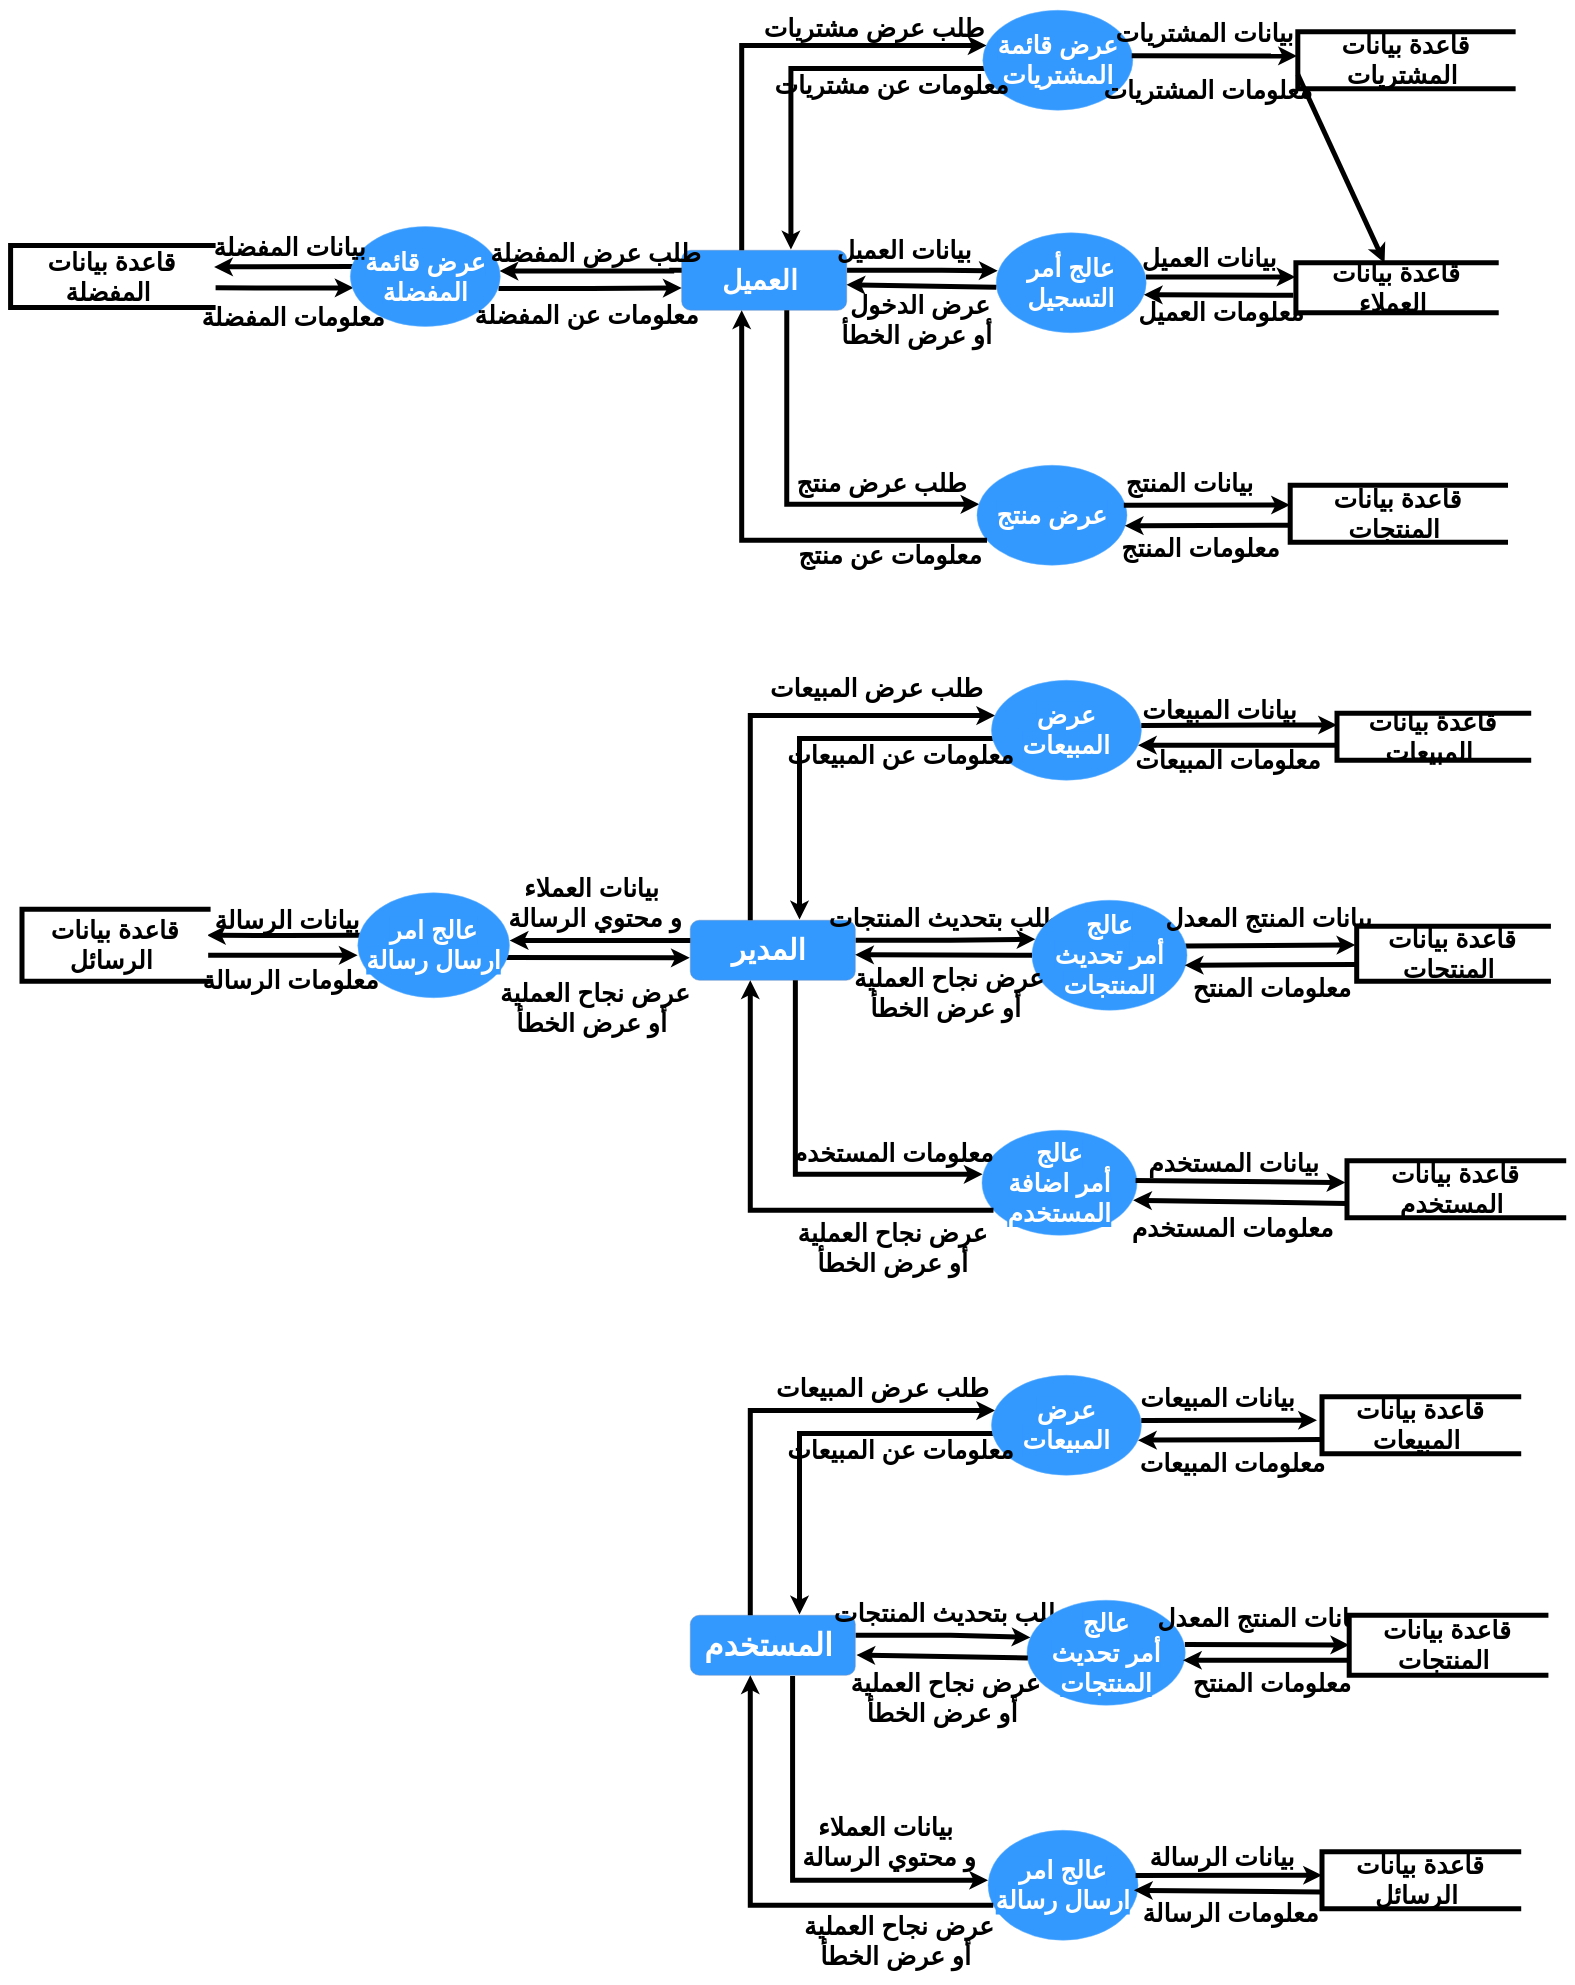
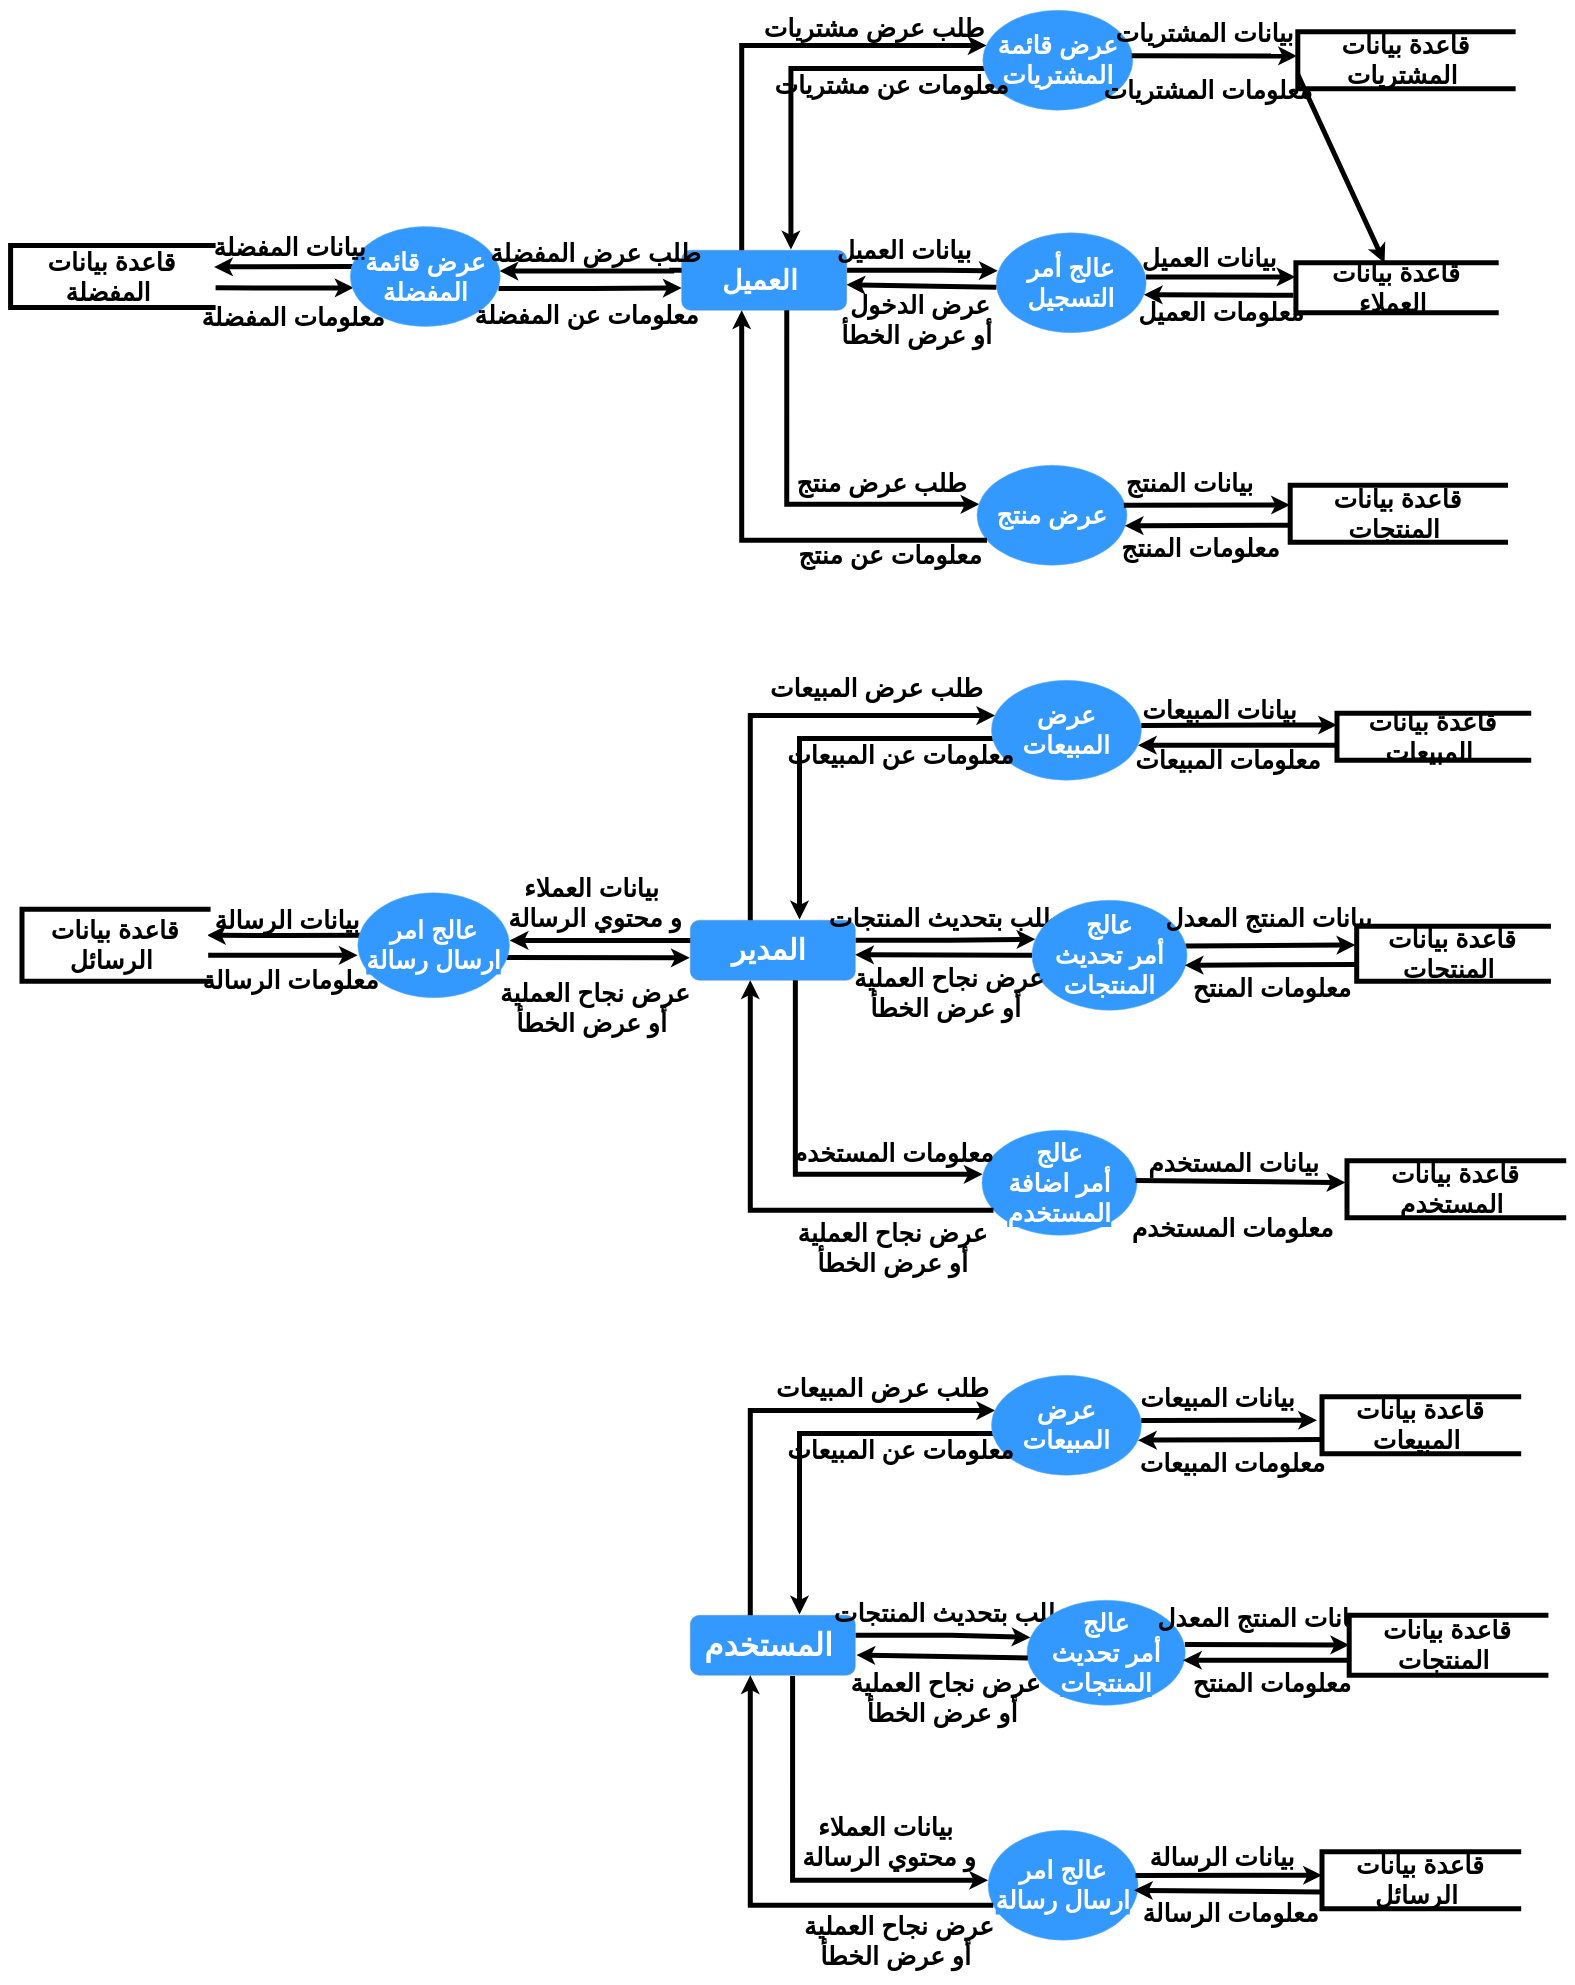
(1245, 1202) -> none
